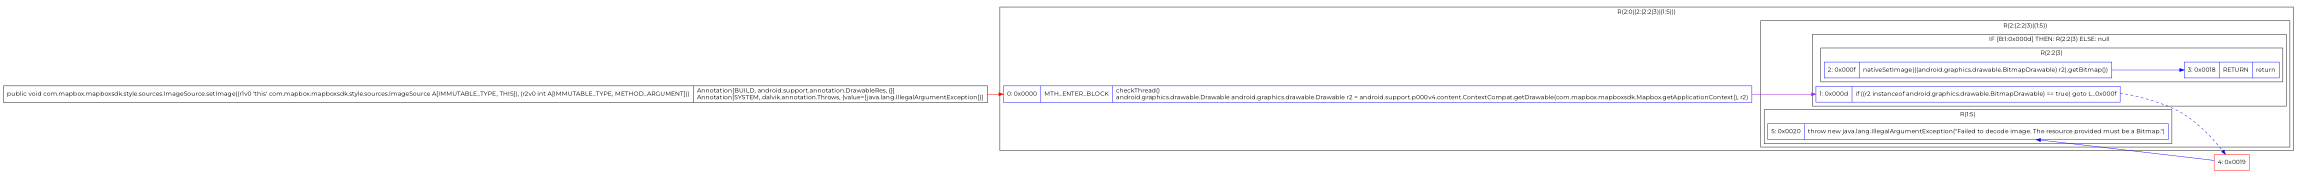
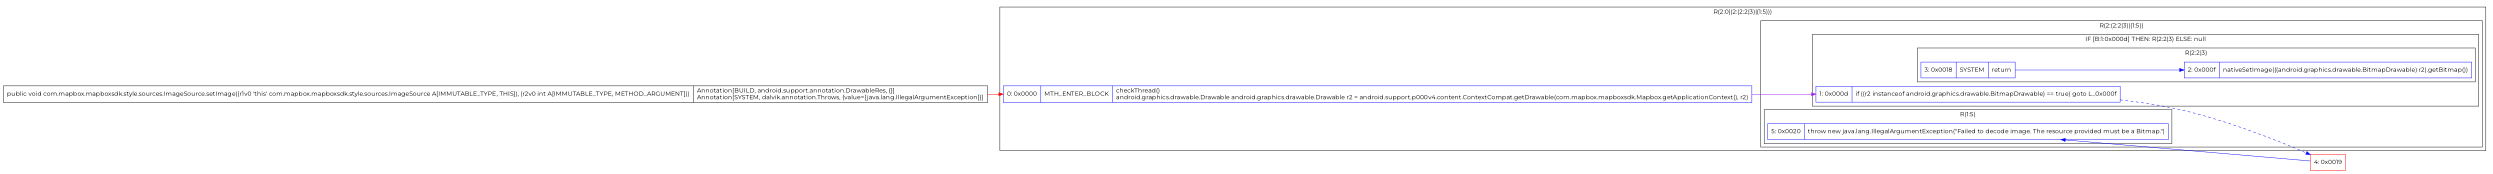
(2146, 70) -> (2097, 70)
(2236, 70) -> (1972, 70)
